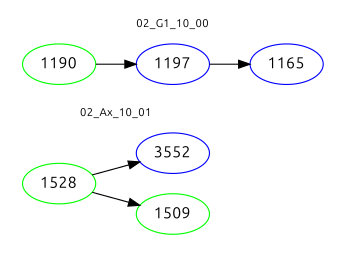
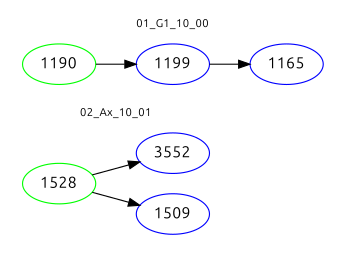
(173, 24) -> (173, 24)
(173, 64) -> (173, 64)
(173, 214) -> (173, 214)
